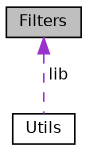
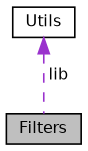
(44, 84) -> (44, 84)
